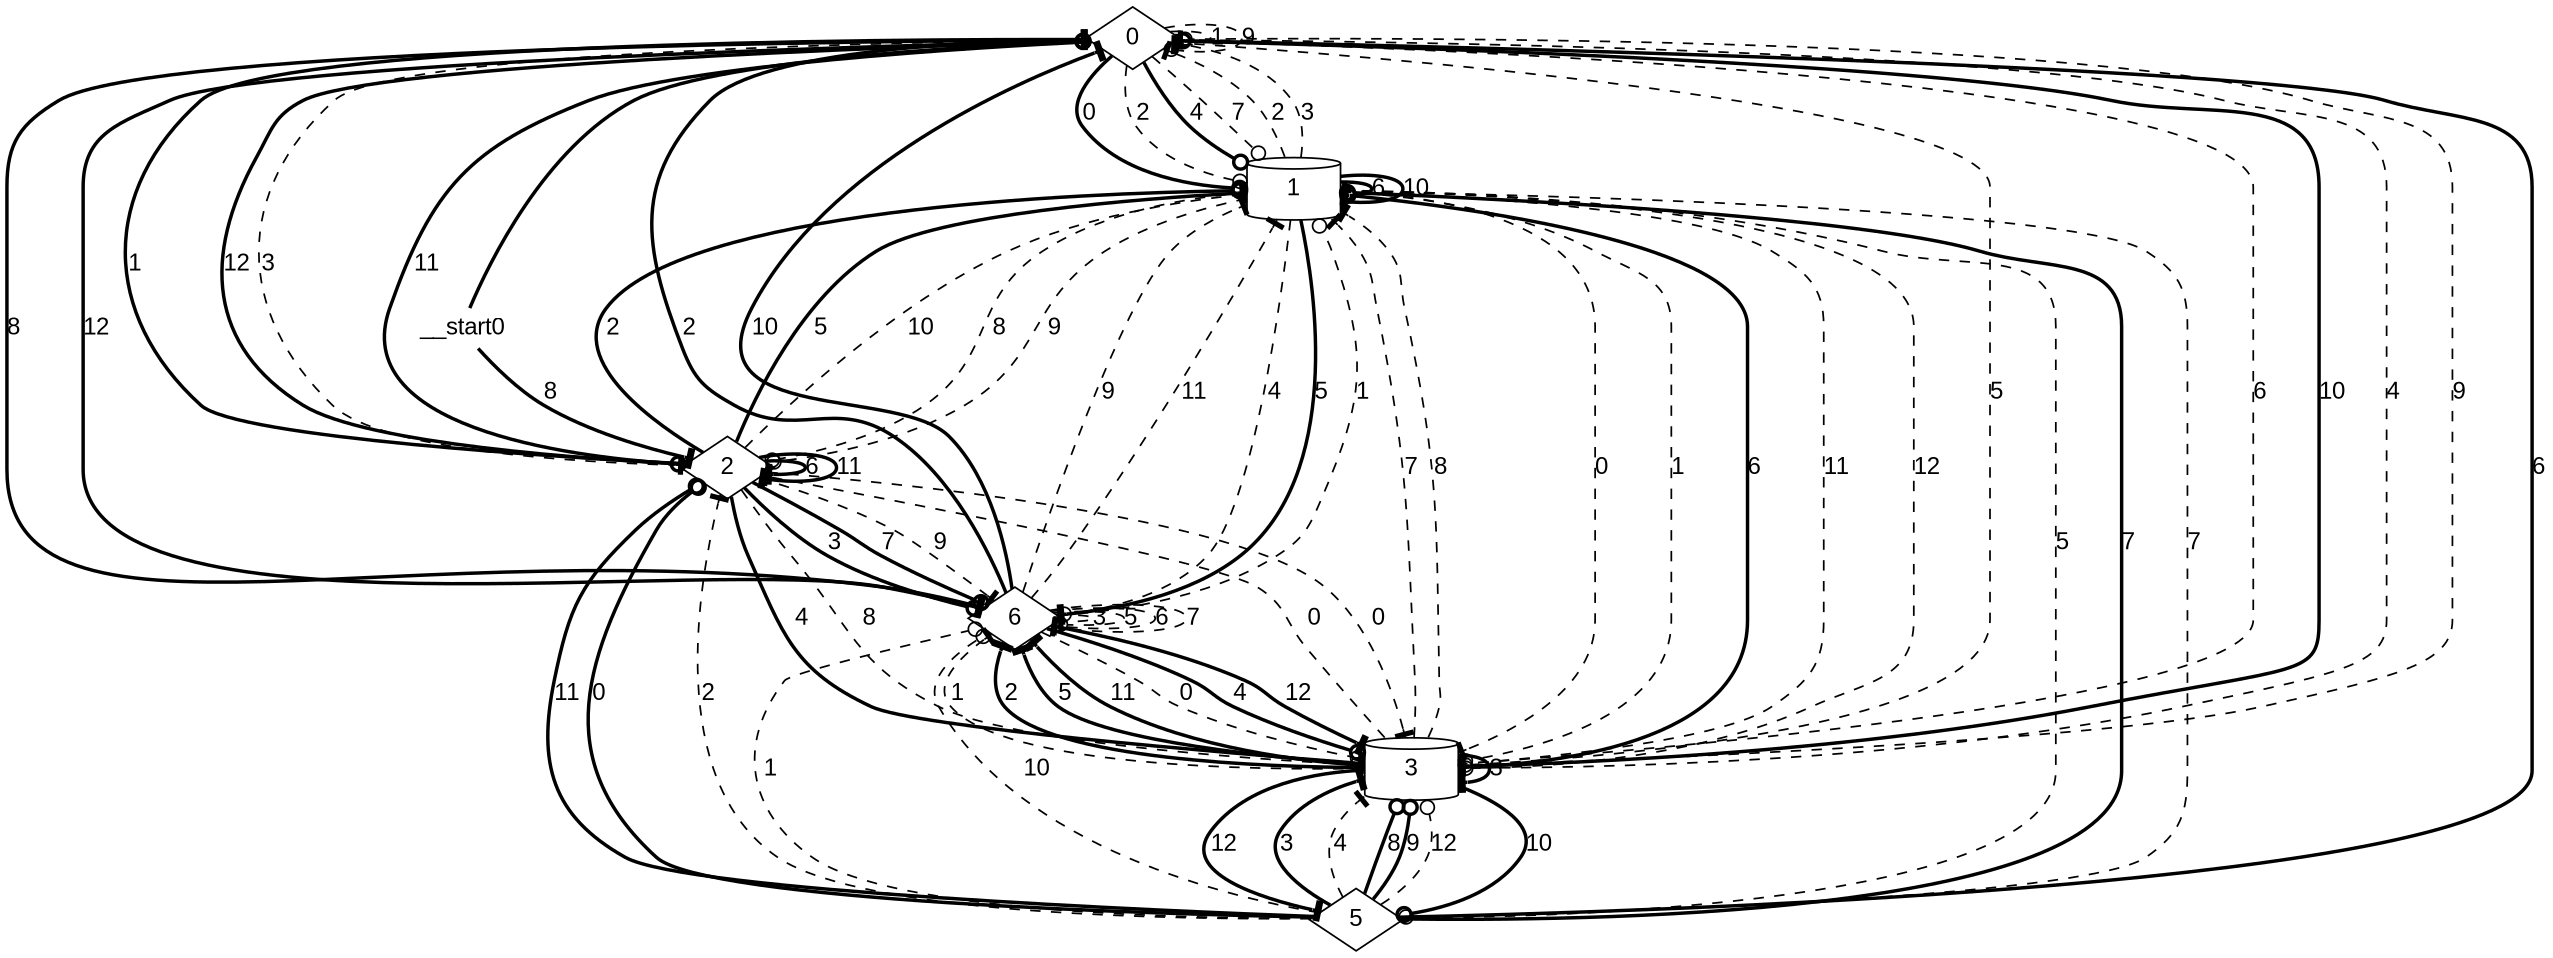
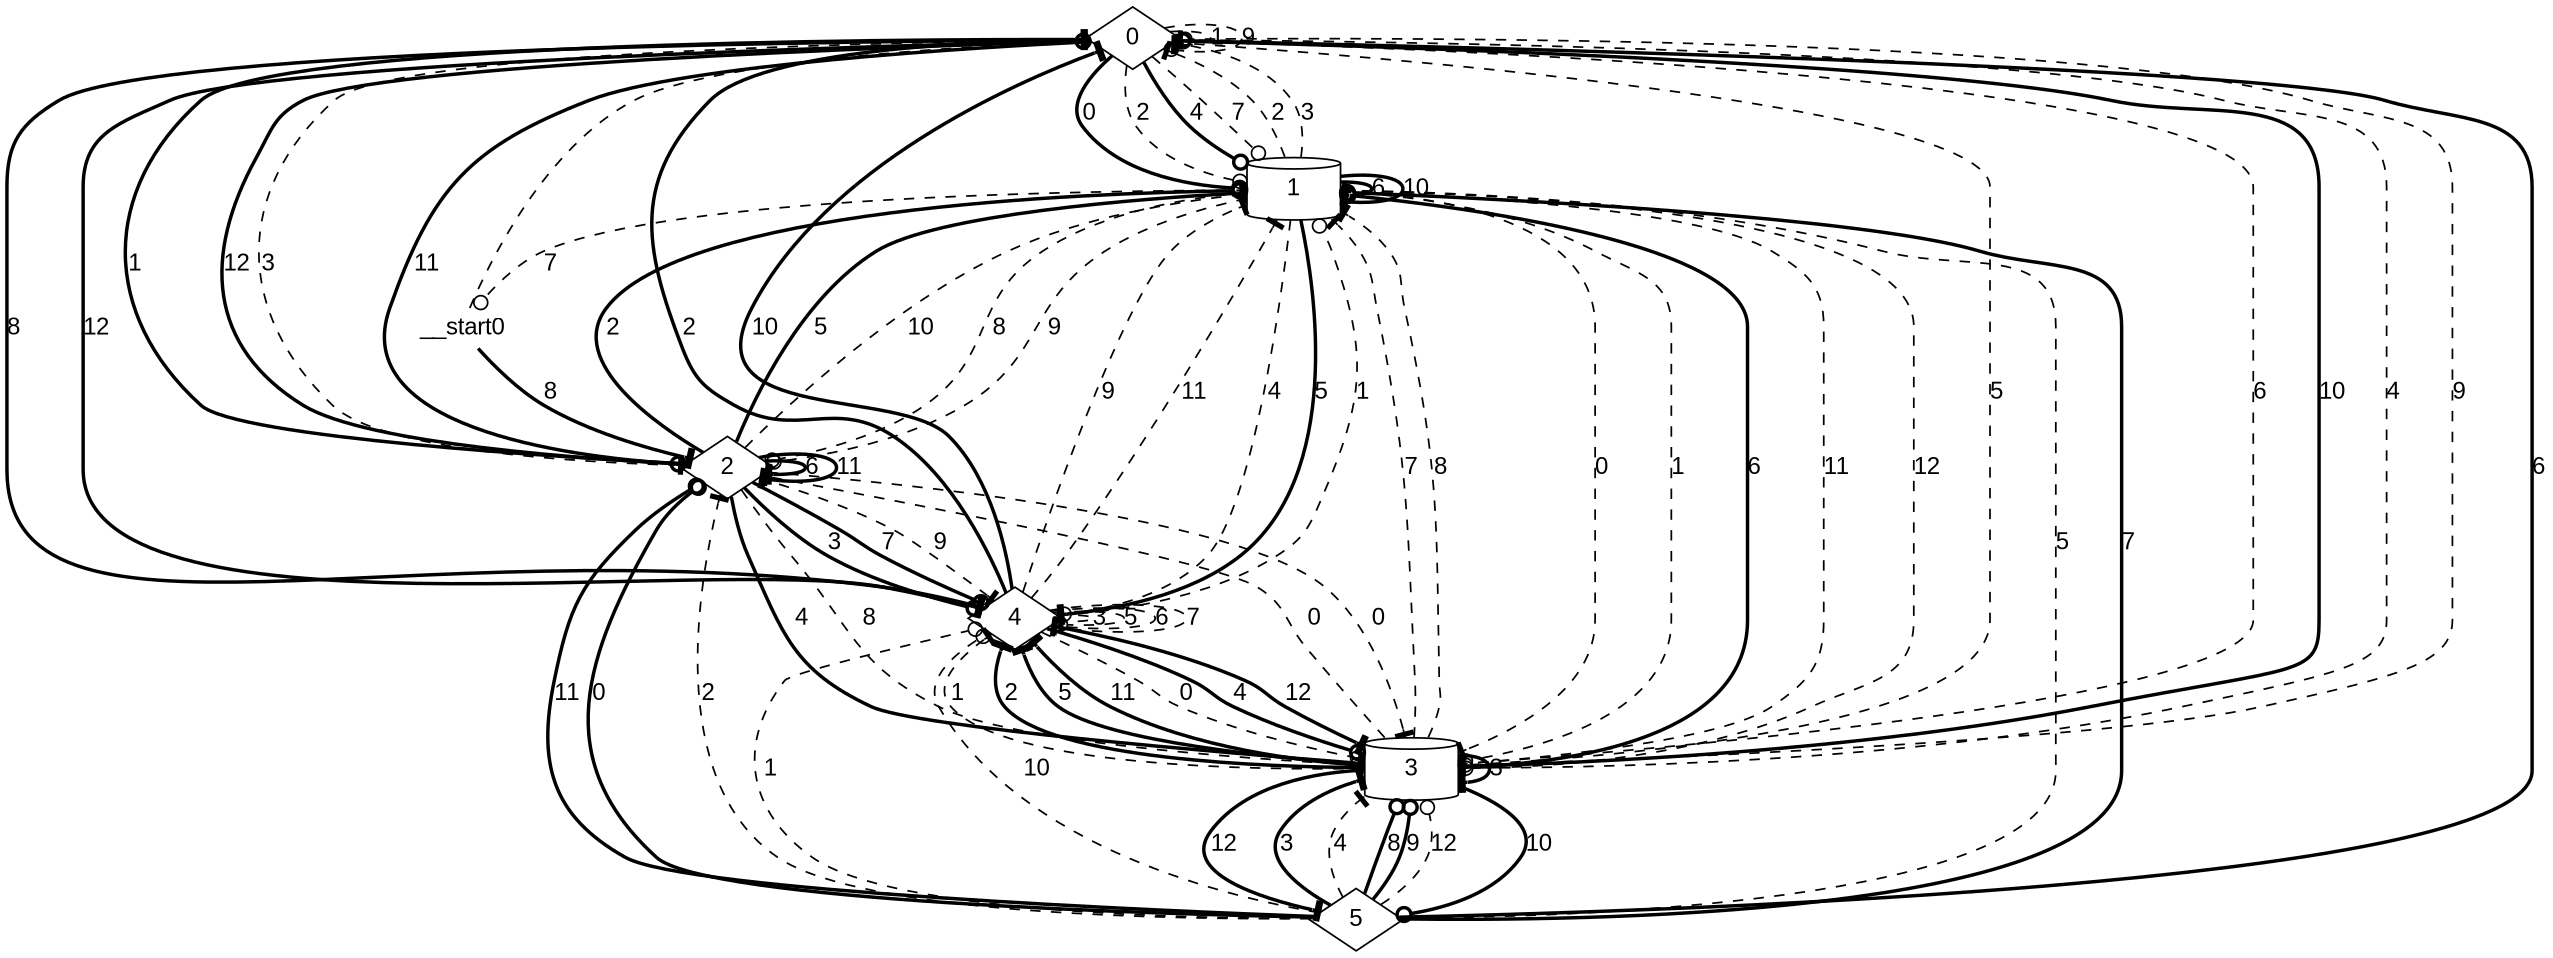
(633, 101) -> (633, 101)
(2187, 518) -> (856, 202)
(1015, 618) -> (1015, 618)
